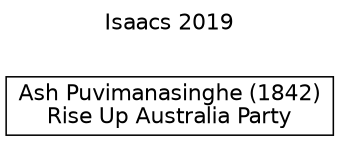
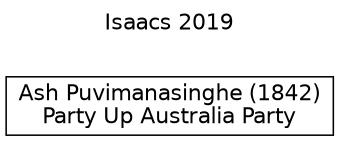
(170, 106) -> (170, 106)
